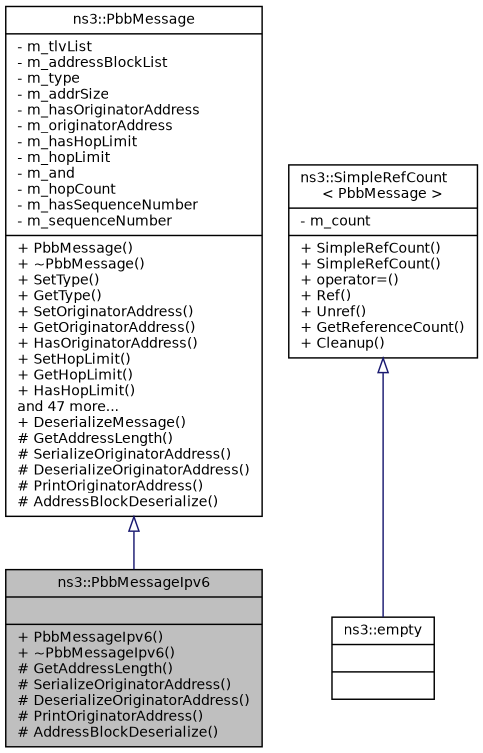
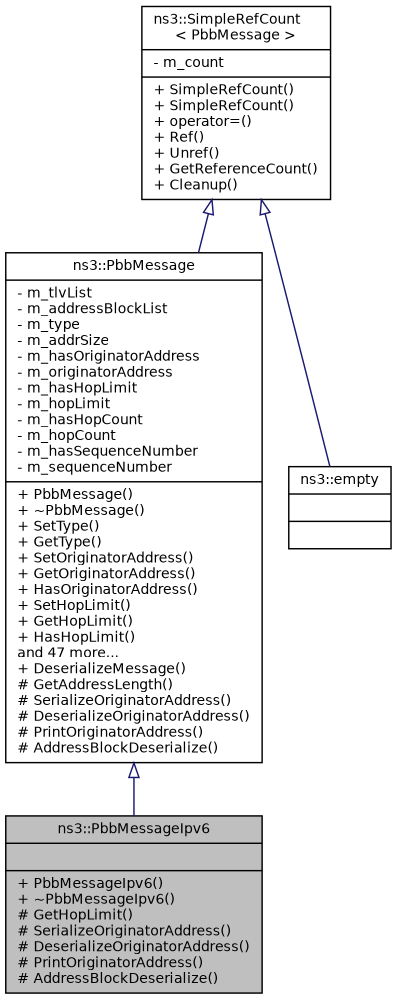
(46, 174) -> (81, 420)
none -> (203, 233)
(96, 669) -> (76, 915)
